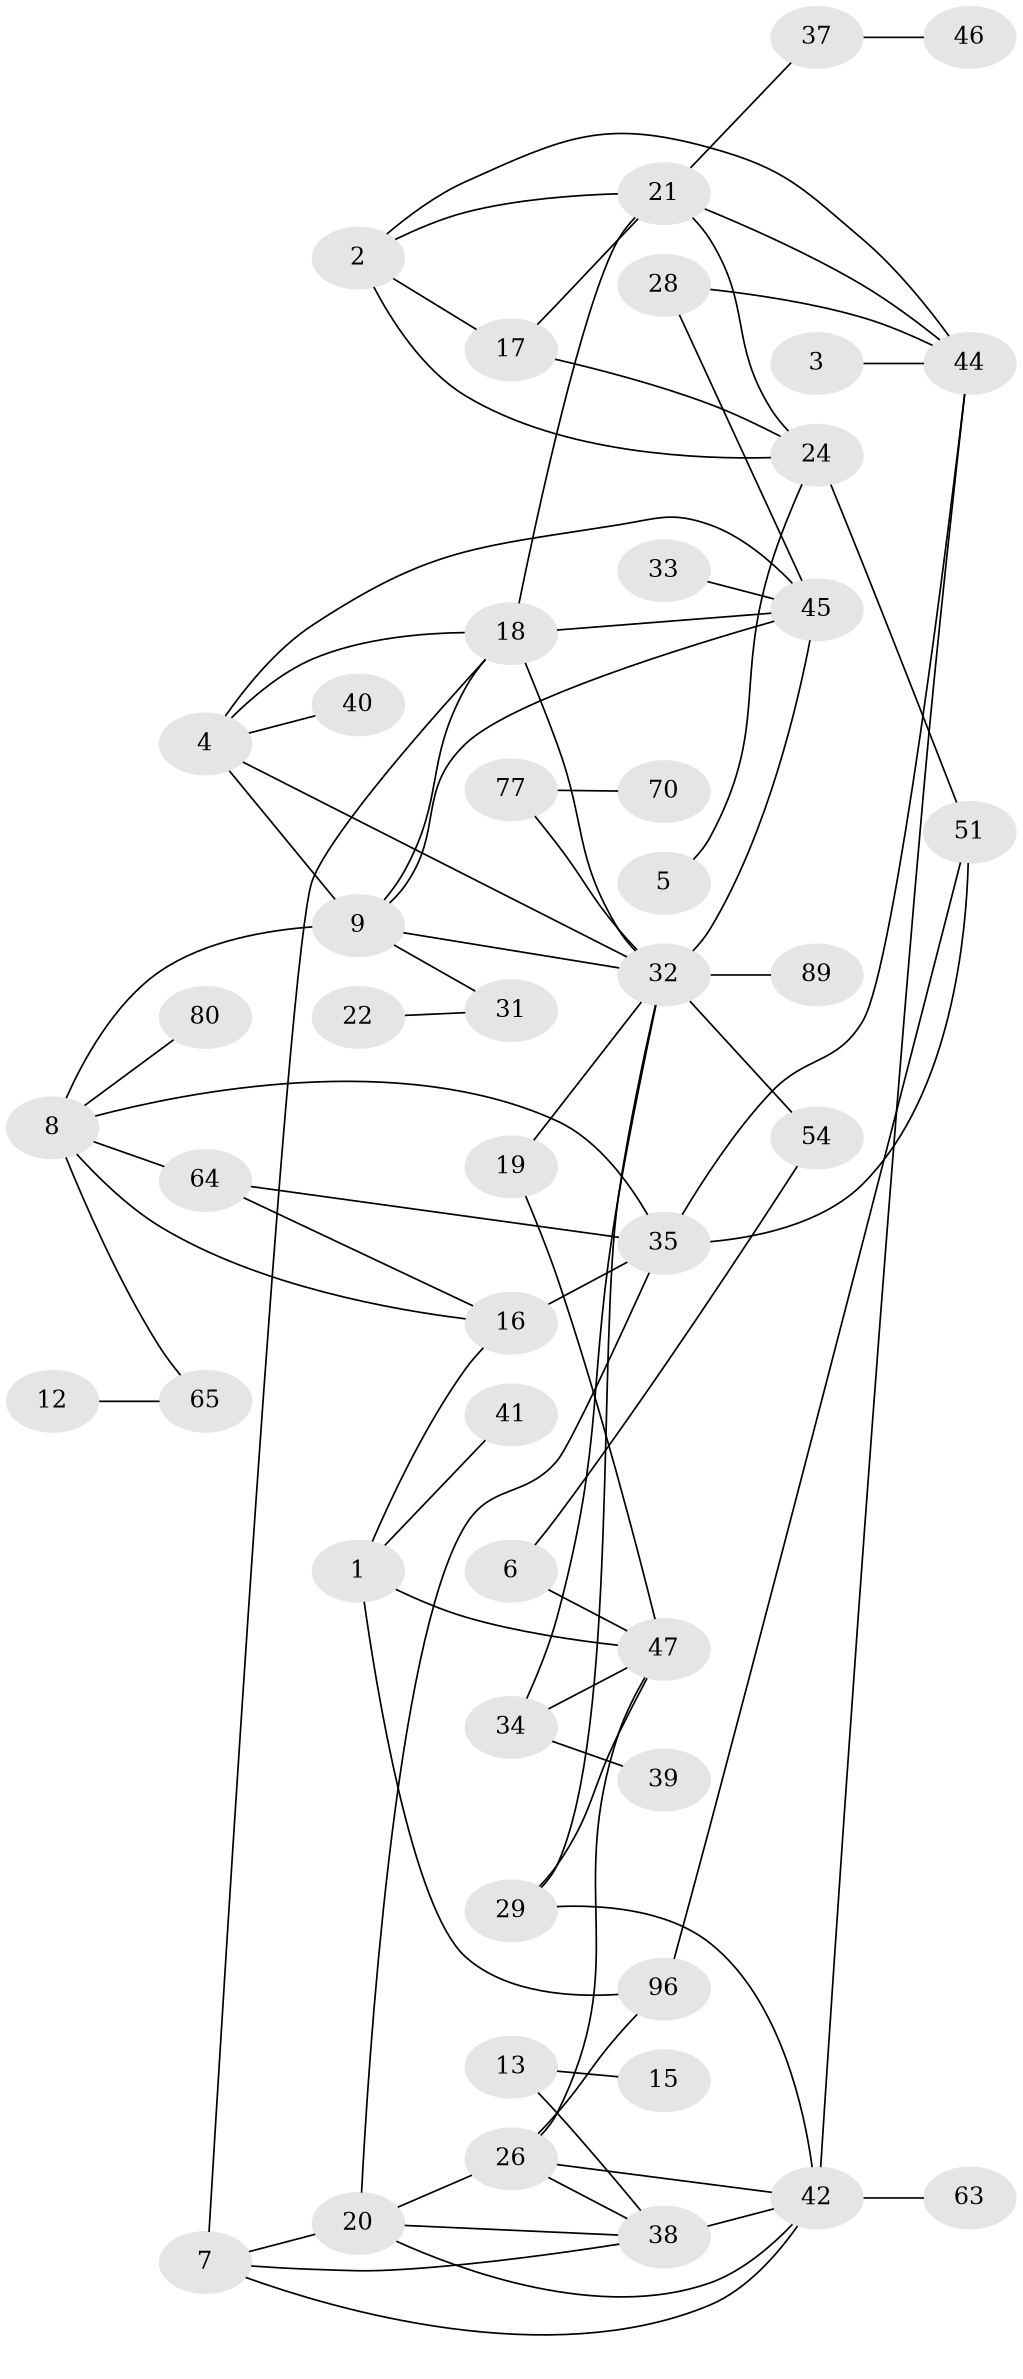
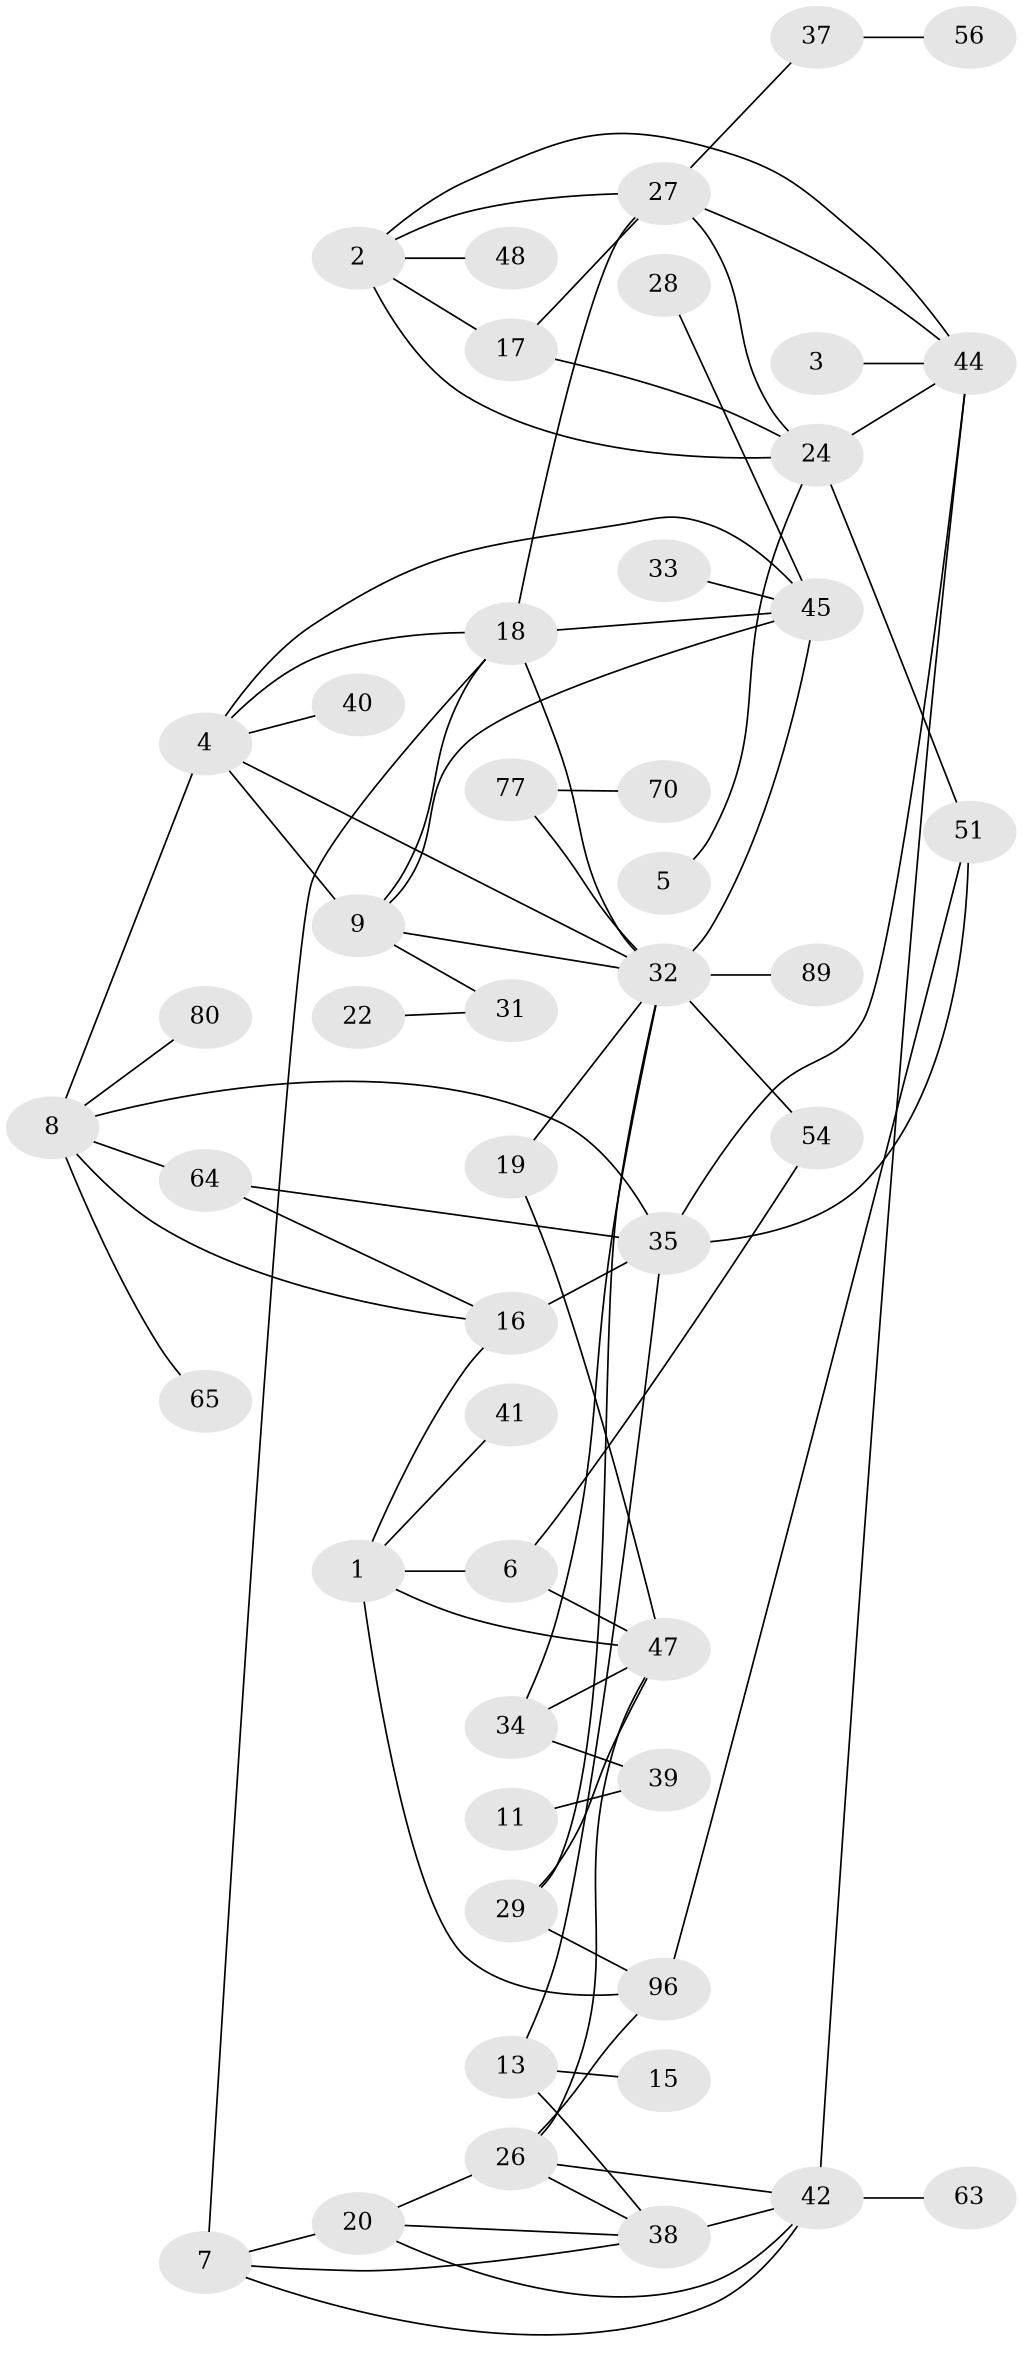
(970, 37) -> (970, 37)
(664, 194) -> (664, 194)
none -> (511, 258)
(824, 308) -> (894, 409)
(160, 971) -> (129, 936)
(53, 1401) -> none
none -> (435, 1571)
(414, 1695) -> (609, 1660)
none -> (511, 1819)
(741, 1976) -> (584, 1948)
